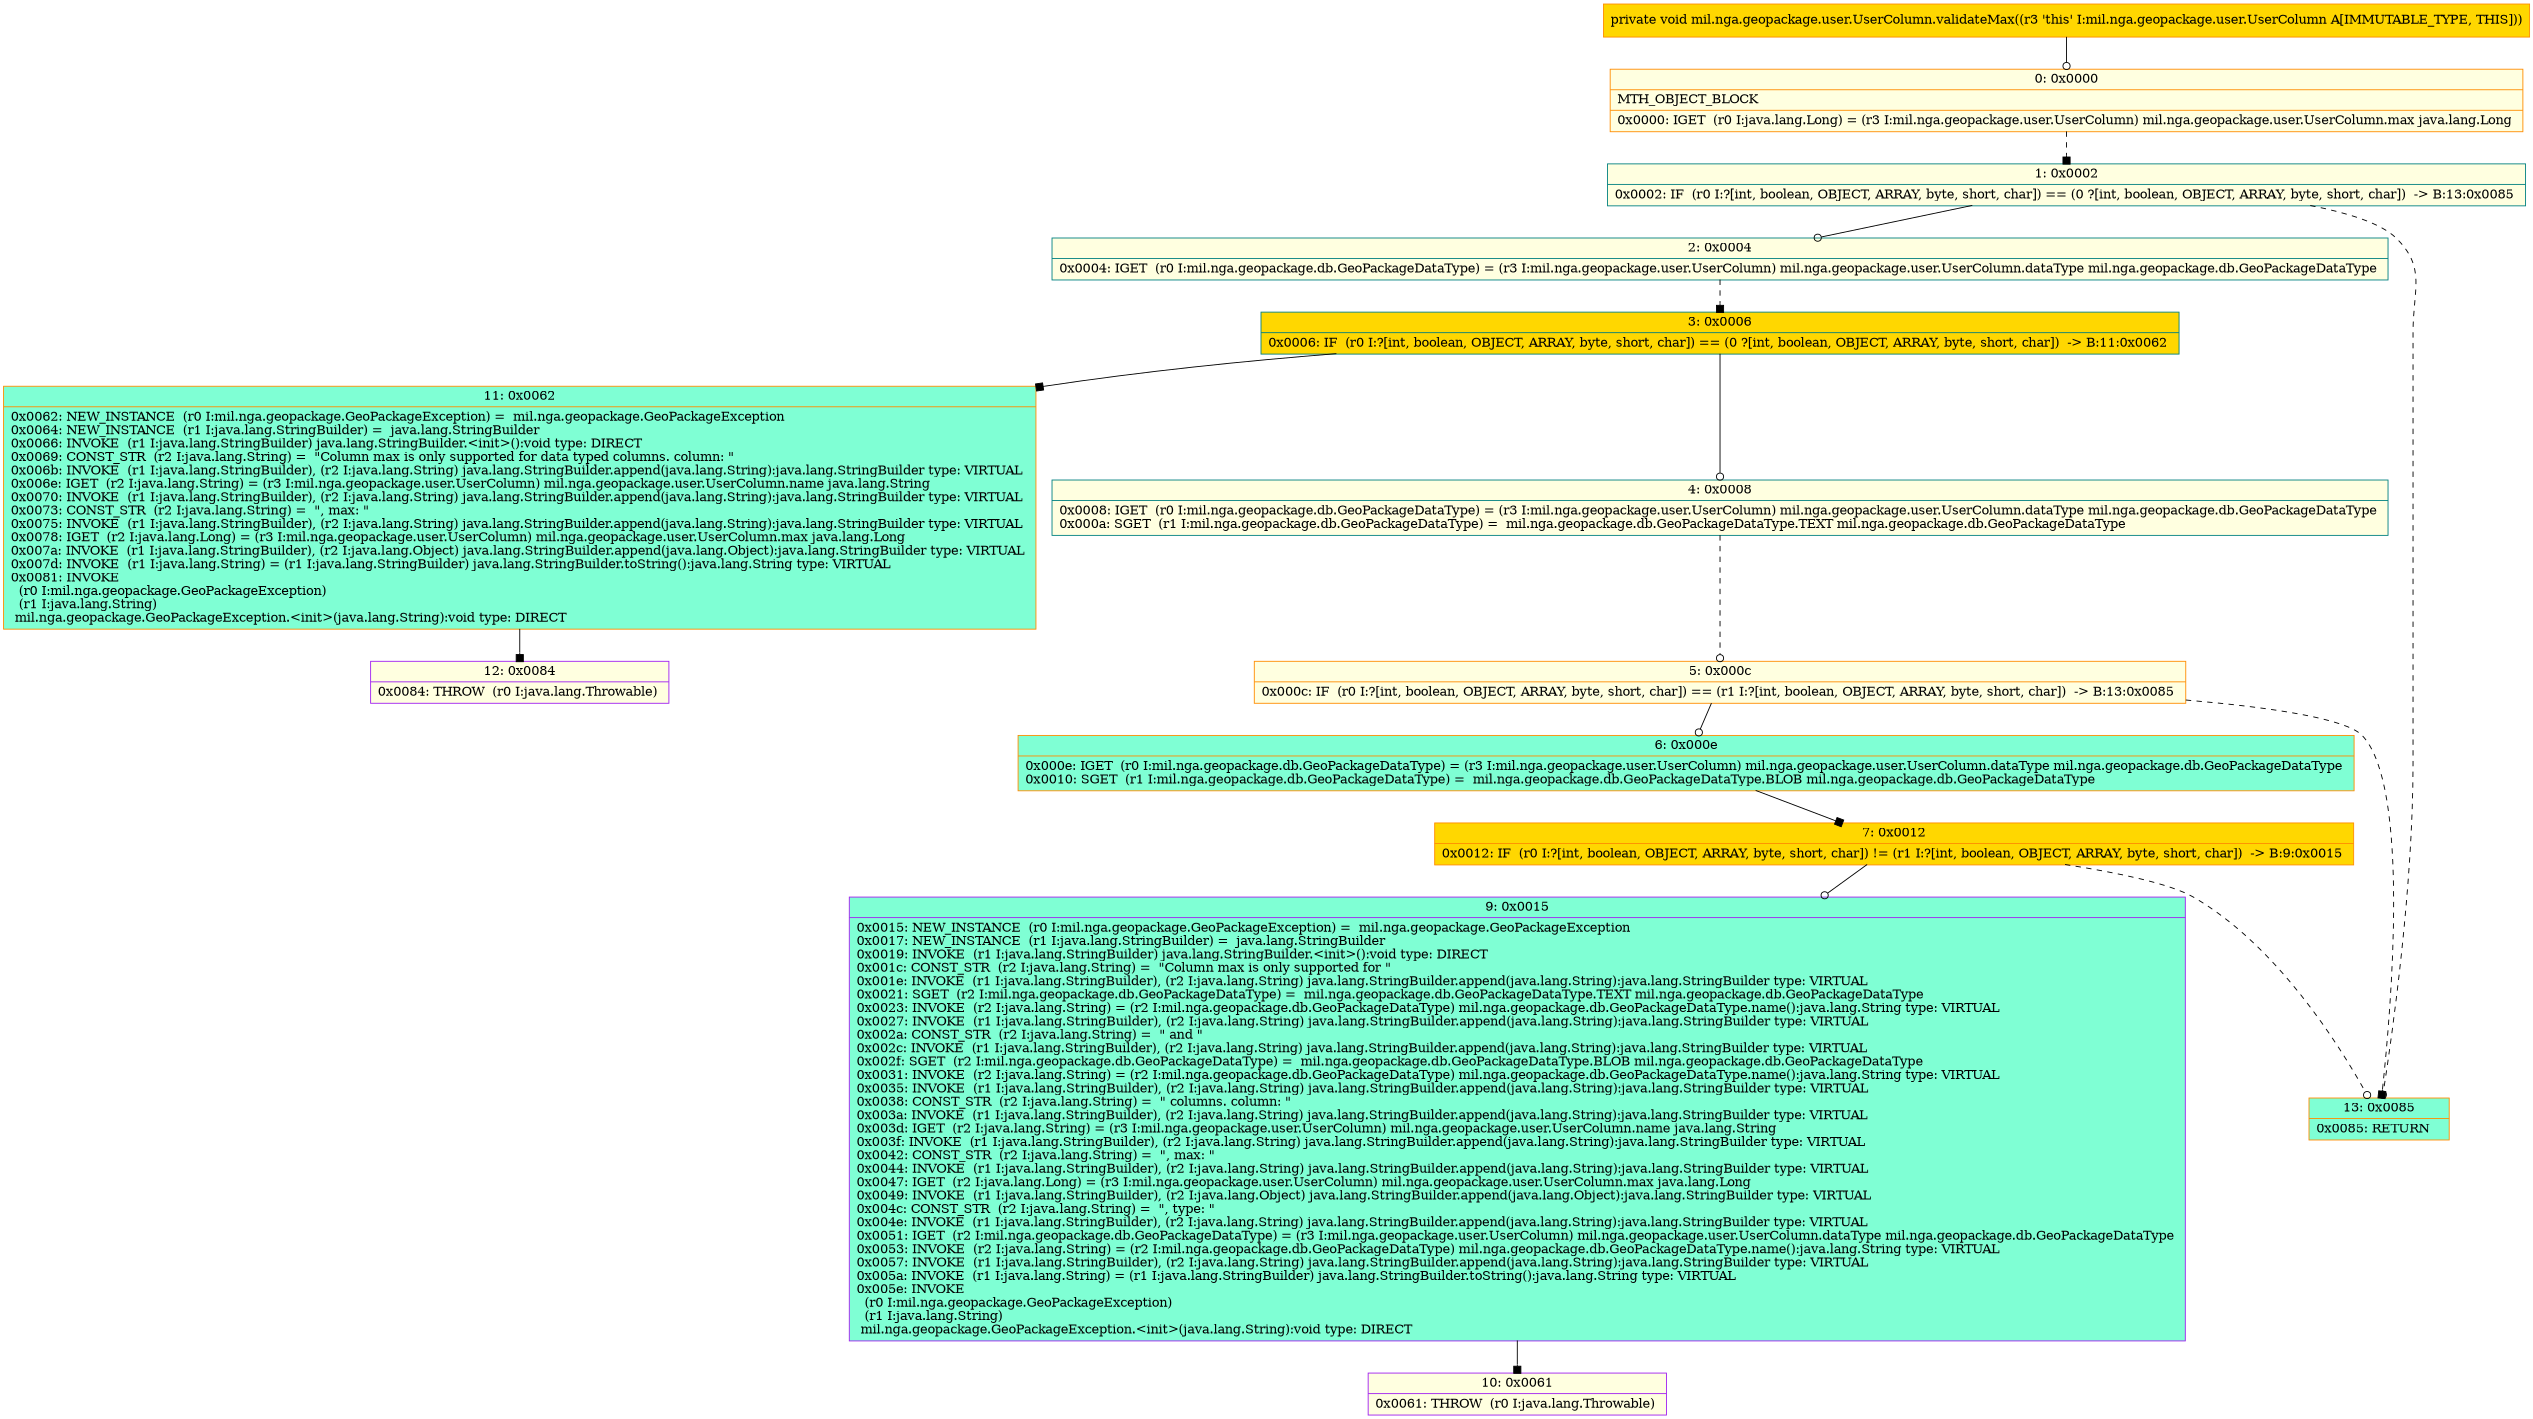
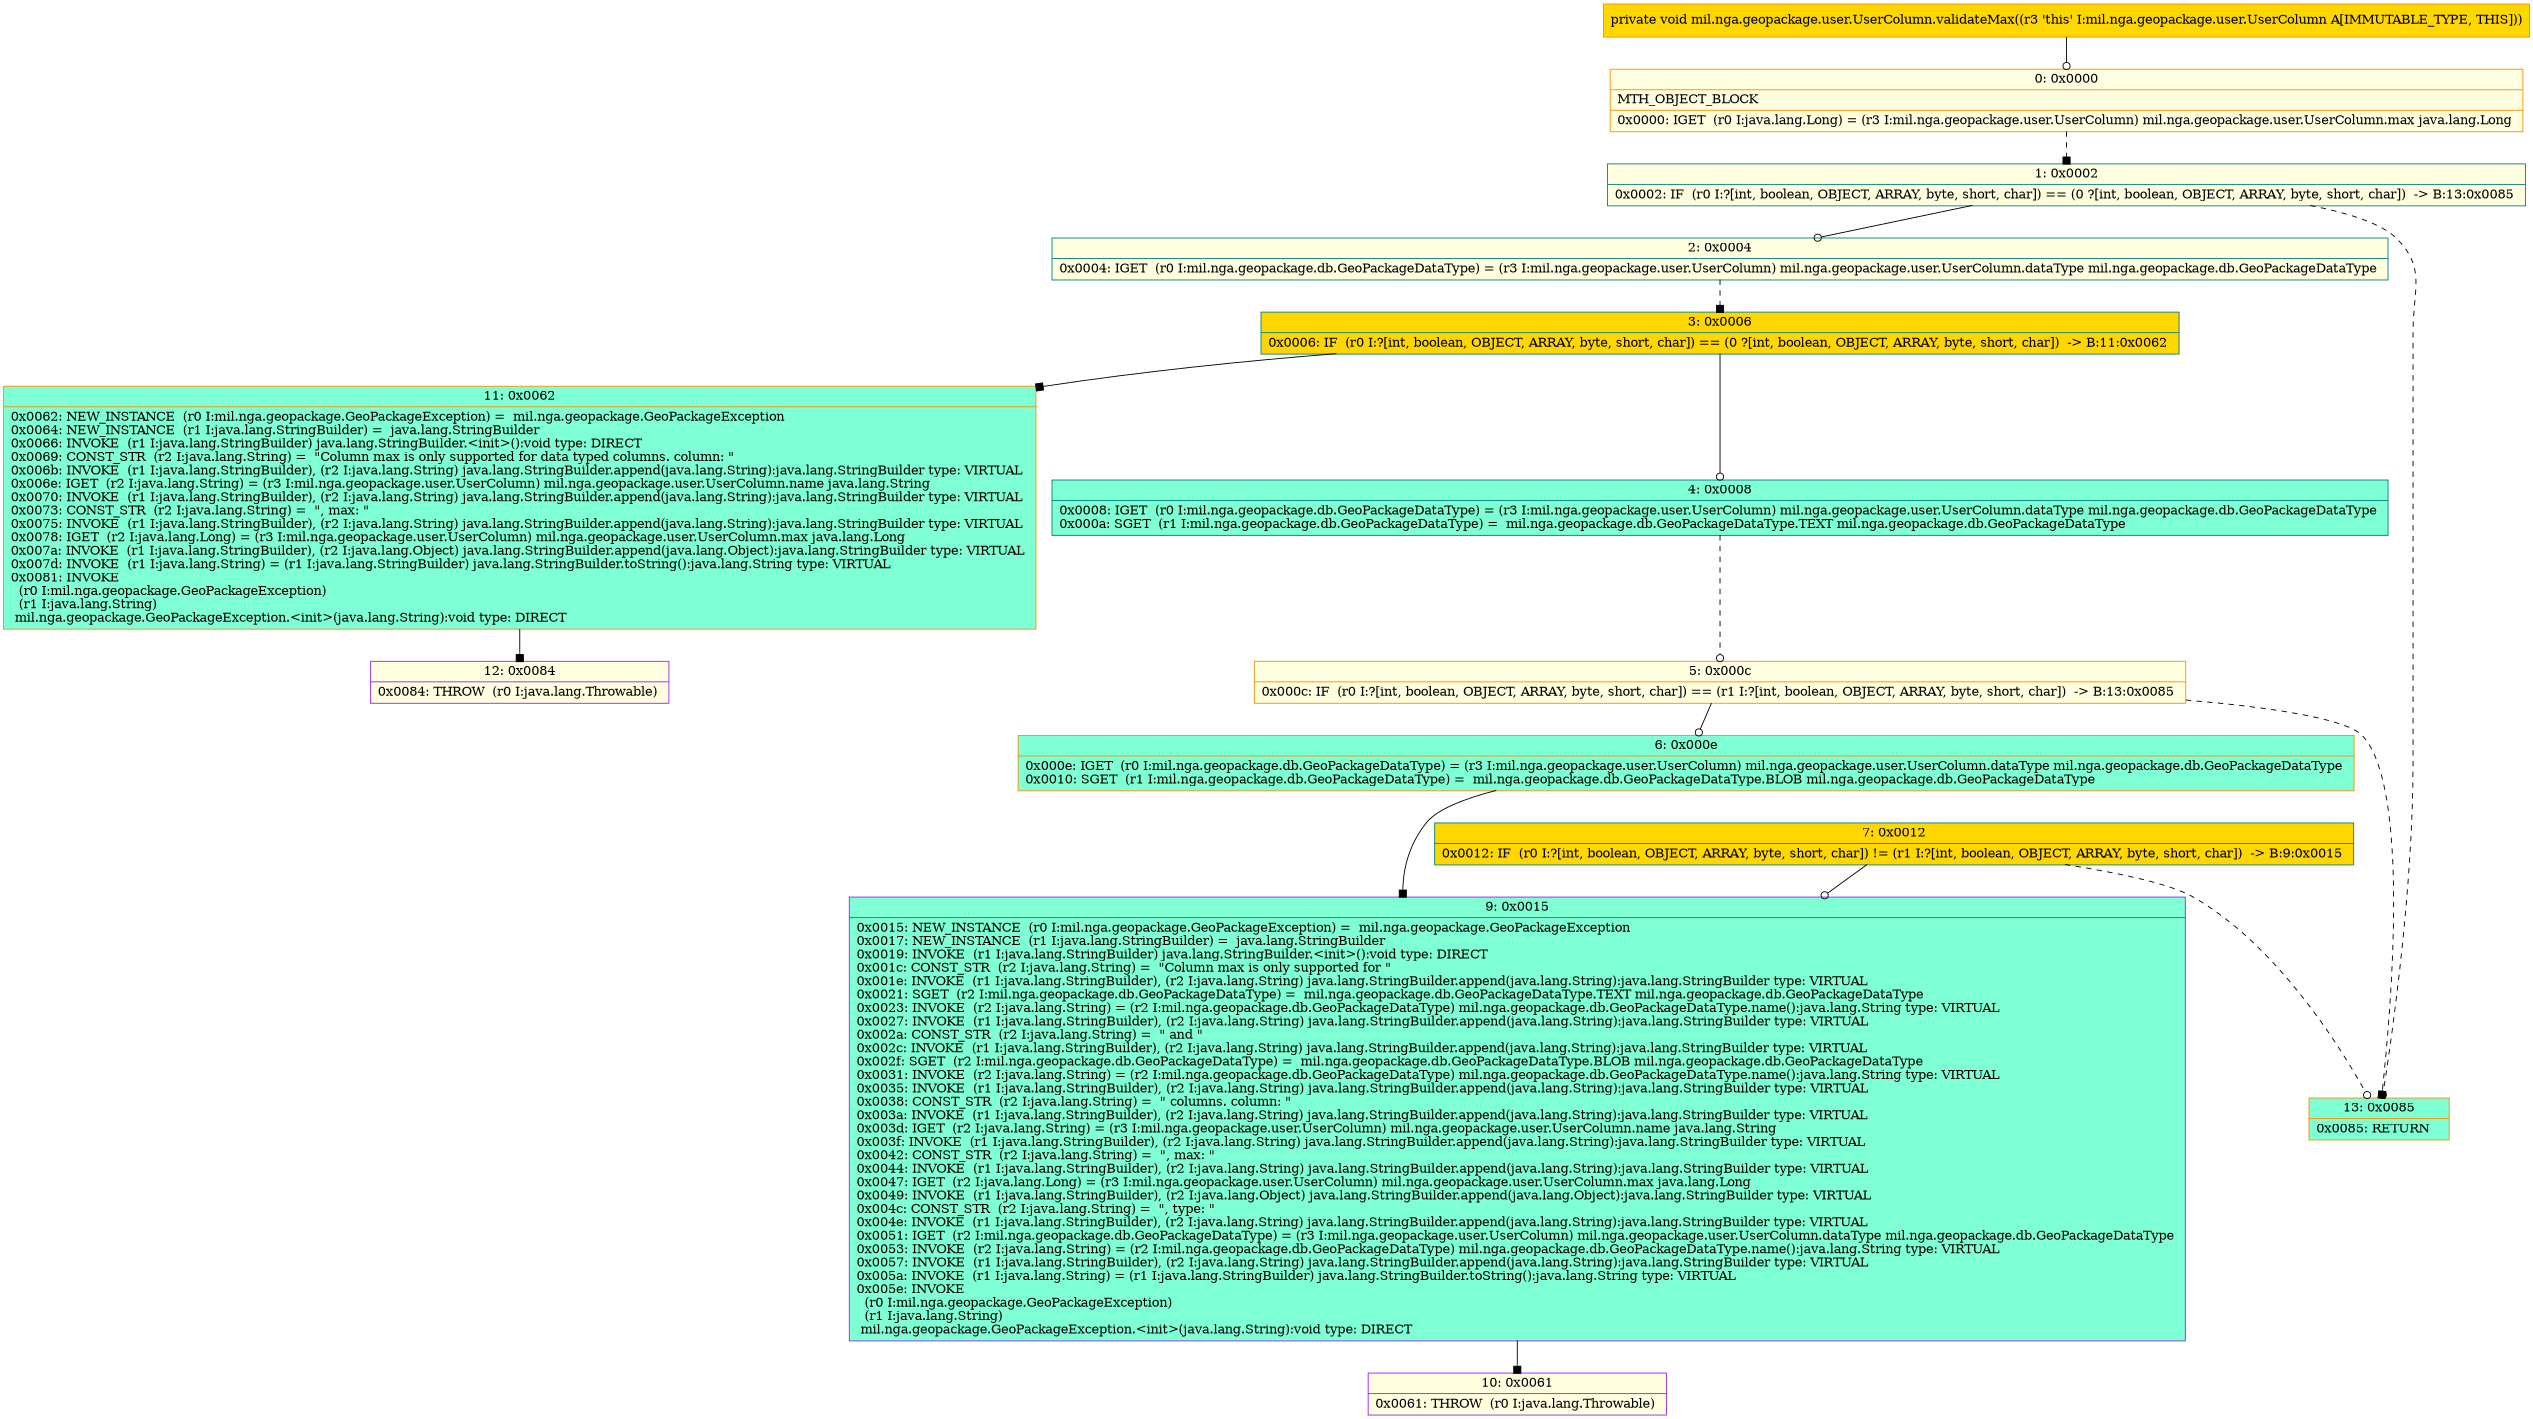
(1720, 508) -> (1720, 508)
(1795, 805) -> (1429, 820)
(1894, 844) -> (1894, 844)
